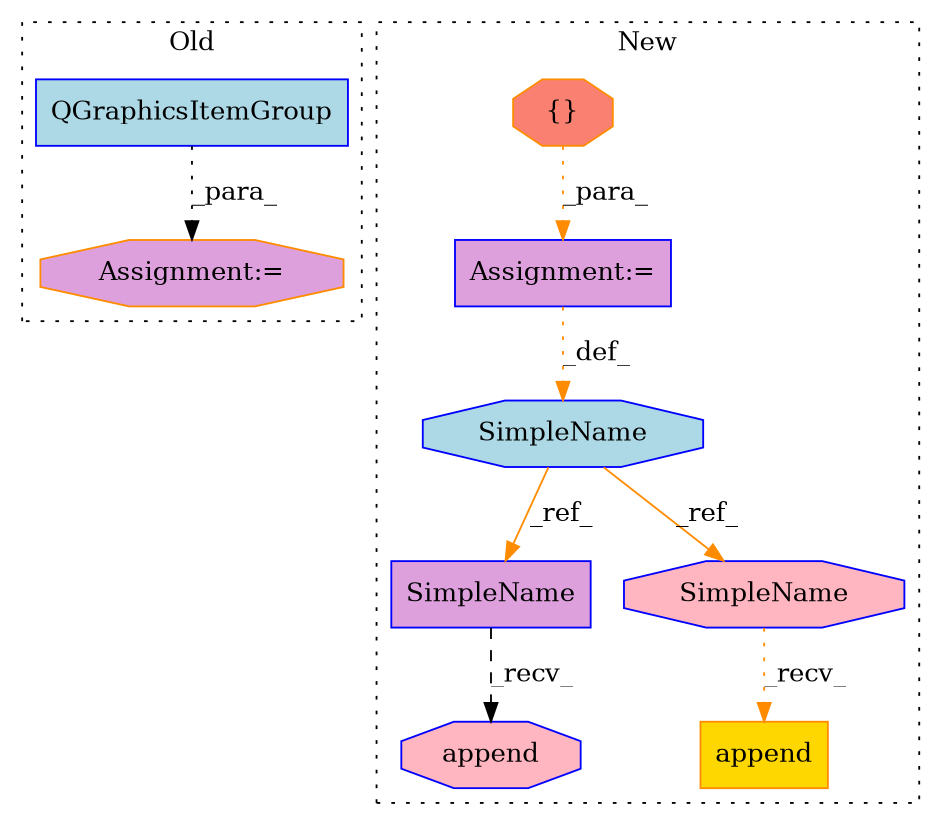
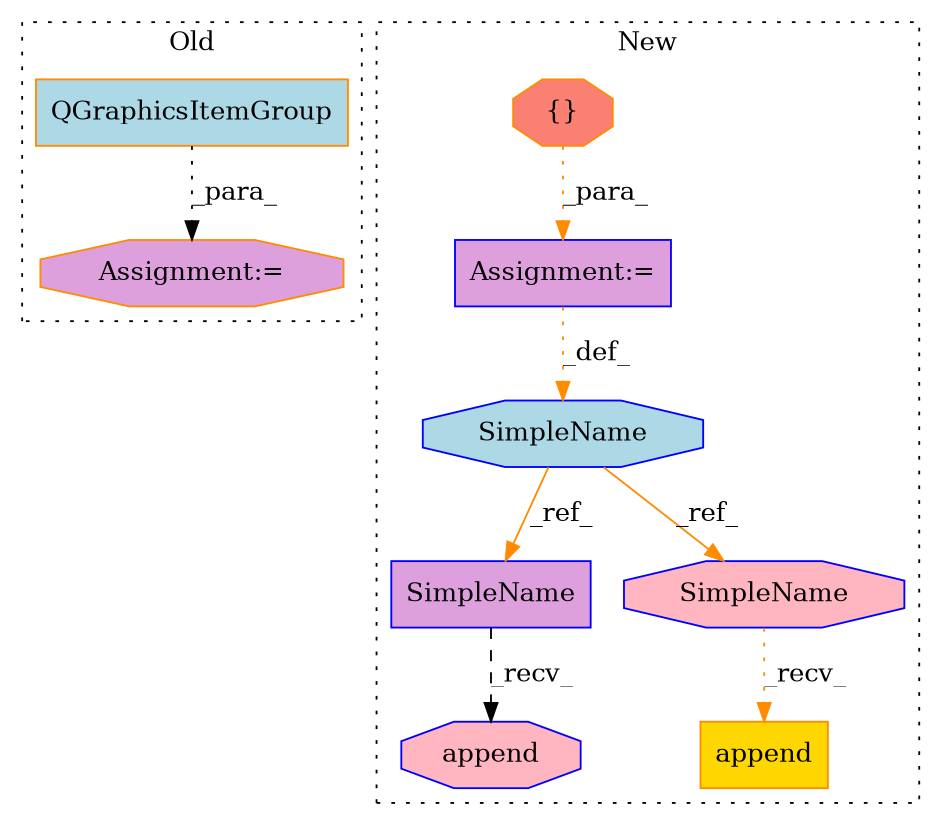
(192, 113) -> (192, 113)
